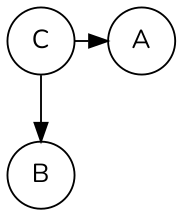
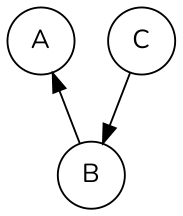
(82, 41) -> (70, 117)
